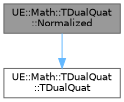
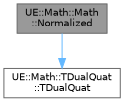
(62, 19) -> (62, 19)
